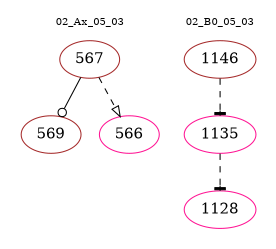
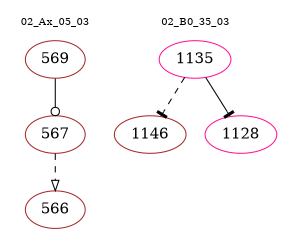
(220, 22) -> (196, 22)
(73, 93) -> (55, 93)
(220, 94) -> (174, 95)
(129, 135) -> (55, 210)
(220, 170) -> (216, 95)
